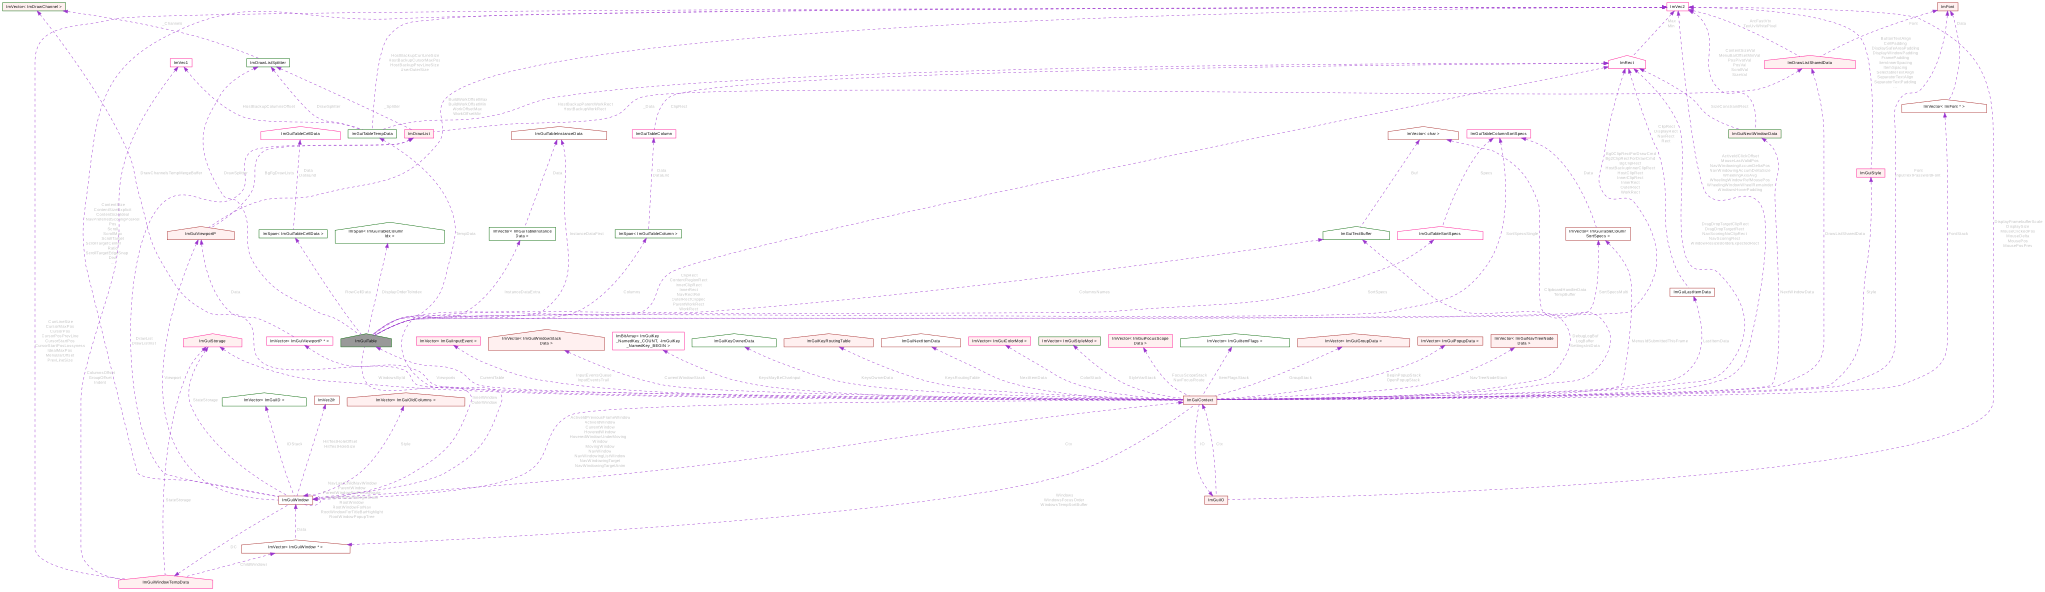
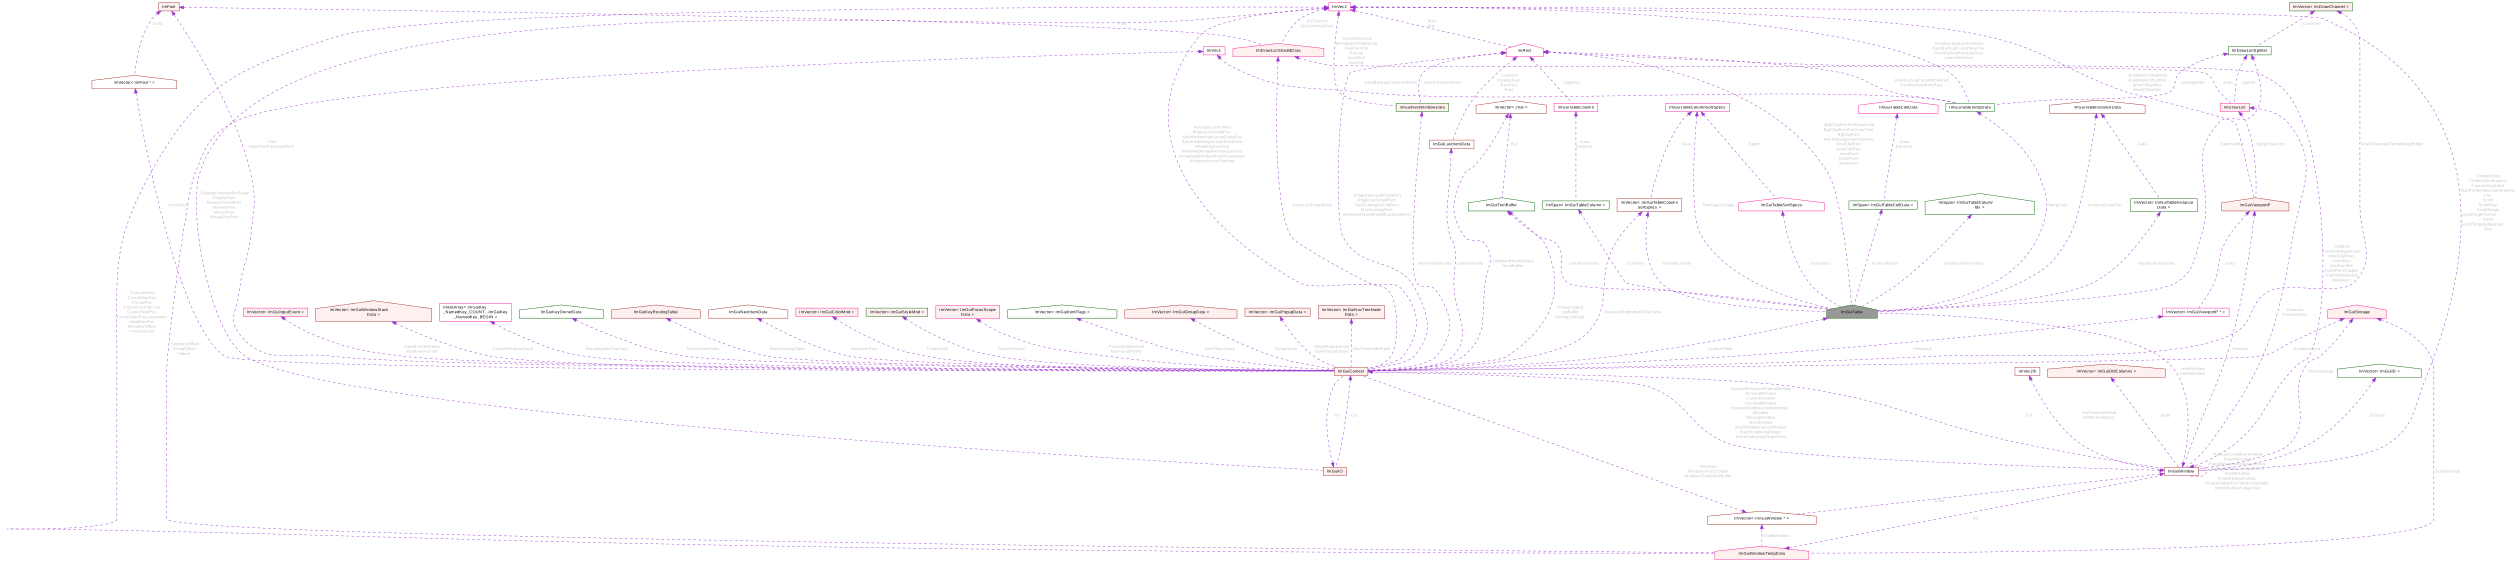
(1871, 173) -> none
